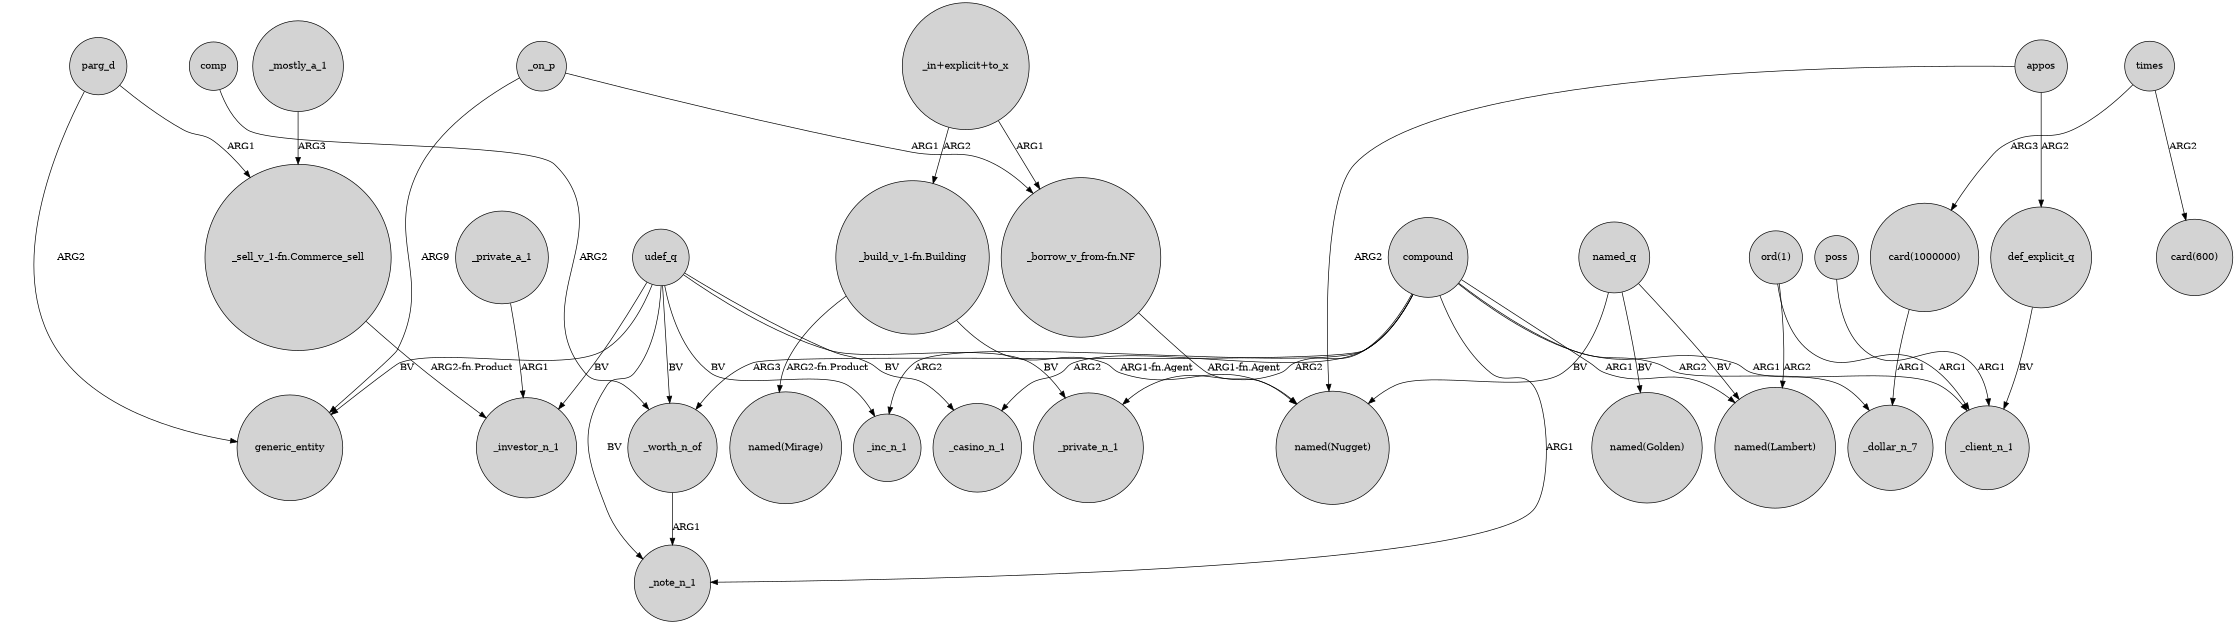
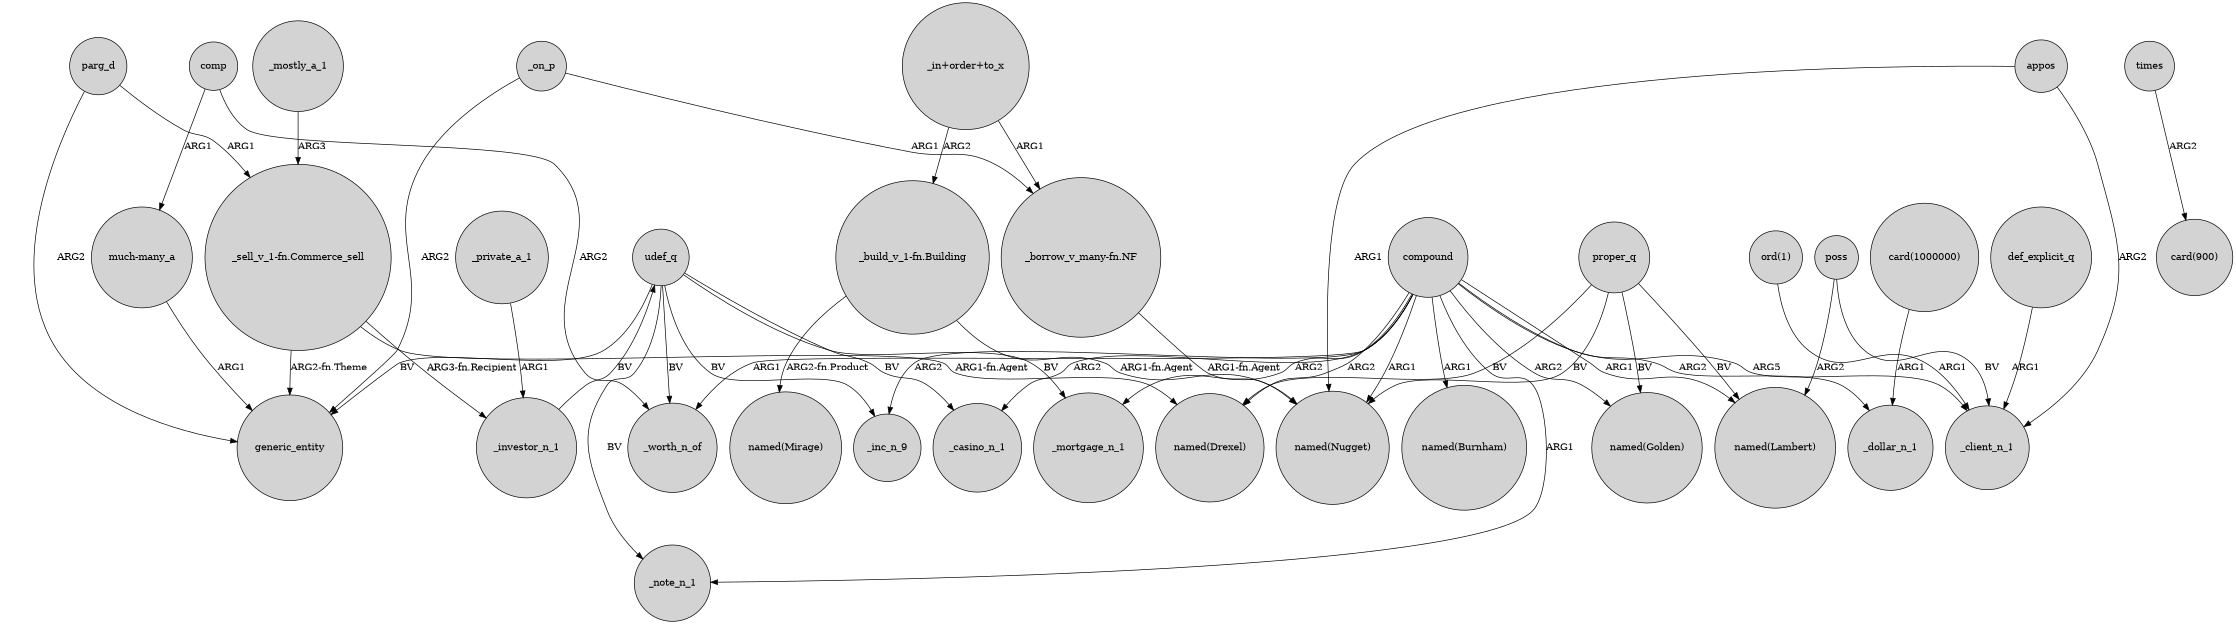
(966, 66) -> (966, 66)
(2037, 136) -> none
(2041, 146) -> (2119, 264)
none -> (142, 257)
(435, 257) -> (435, 257)
(1081, 257) -> (1081, 257)
(1368, 257) -> (1368, 257)
(1614, 257) -> (1614, 257)
(2195, 257) -> (2195, 257)
(1783, 332) -> (1825, 335)
(612, 339) -> (617, 365)
none -> (1397, 347)
none -> (1518, 362)
(472, 368) -> (472, 368)
(767, 368) -> (767, 368)
(1767, 368) -> (1767, 368)
(1992, 368) -> (1992, 368)
(2026, 368) -> (2026, 368)
none -> (290, 369)
(887, 448) -> (887, 448)
(1088, 448) -> (1088, 448)
none -> (1210, 448)
none -> (1464, 448)
(1890, 448) -> (1890, 448)
(672, 515) -> none
